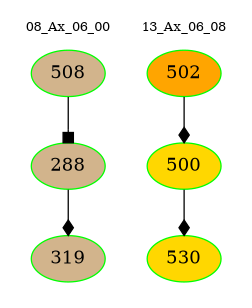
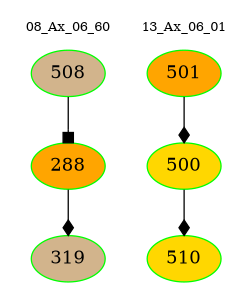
(68, 28) -> (68, 28)
(184, 28) -> (184, 28)
(184, 73) -> (184, 73)
(68, 166) -> (68, 166)
(184, 259) -> (184, 259)
